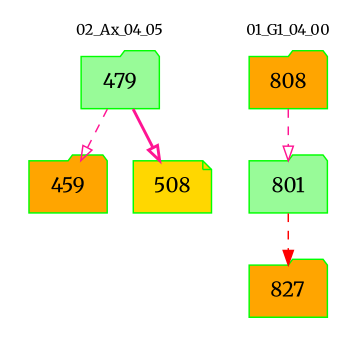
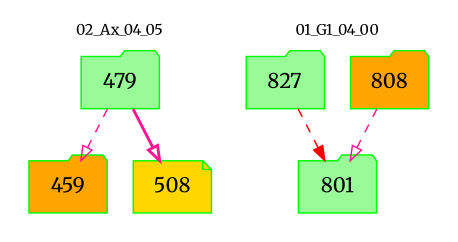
(288, 232) -> (308, 128)
(288, 291) -> (285, 83)
